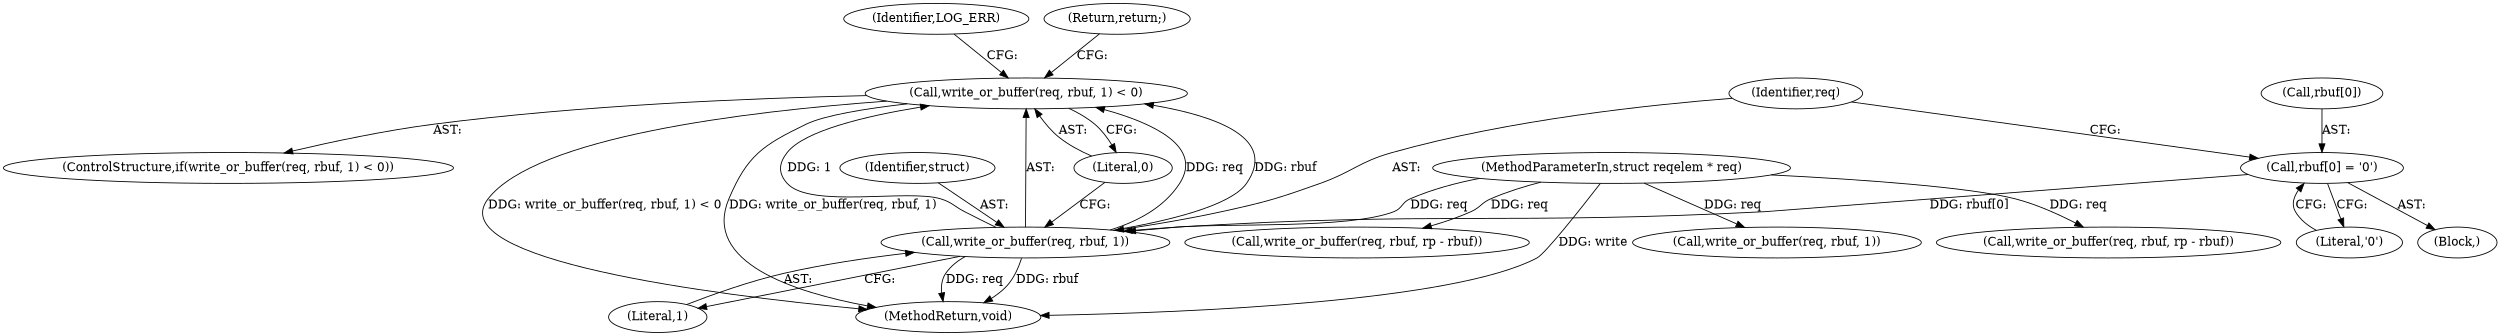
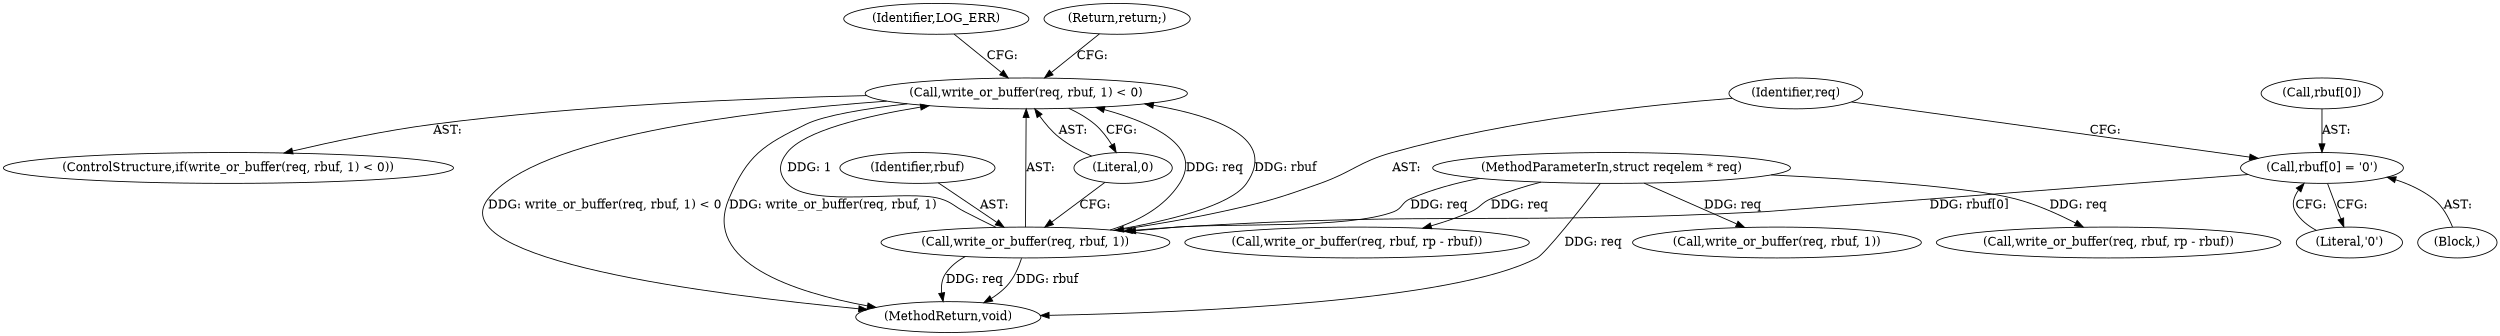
(917, 168) -> (917, 168)
(2388, 204) -> (2430, 196)
(1593, 243) -> (1593, 243)
(658, 317) -> none
